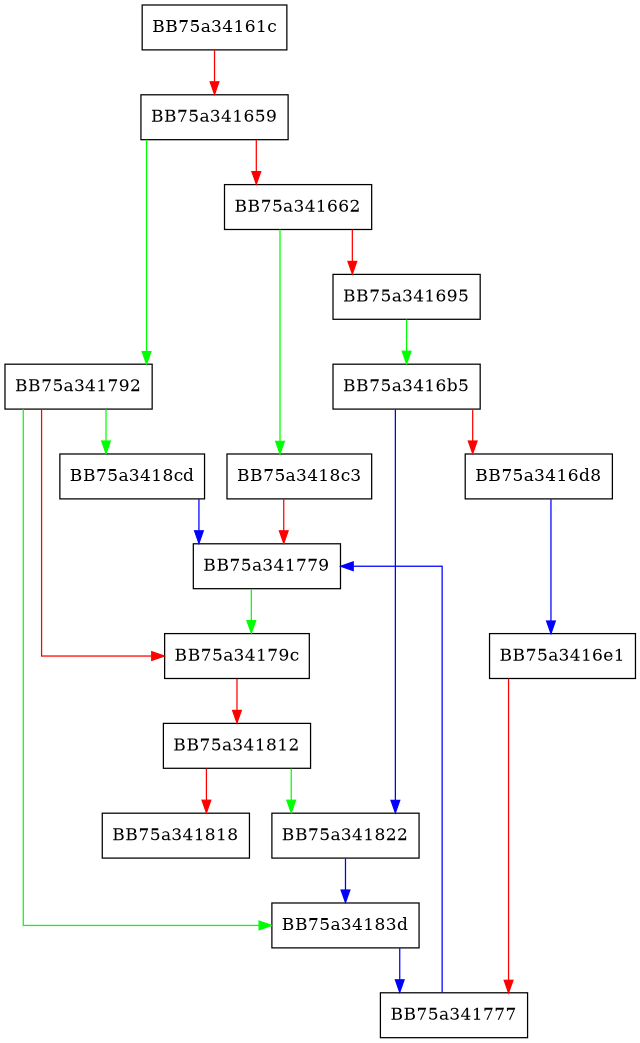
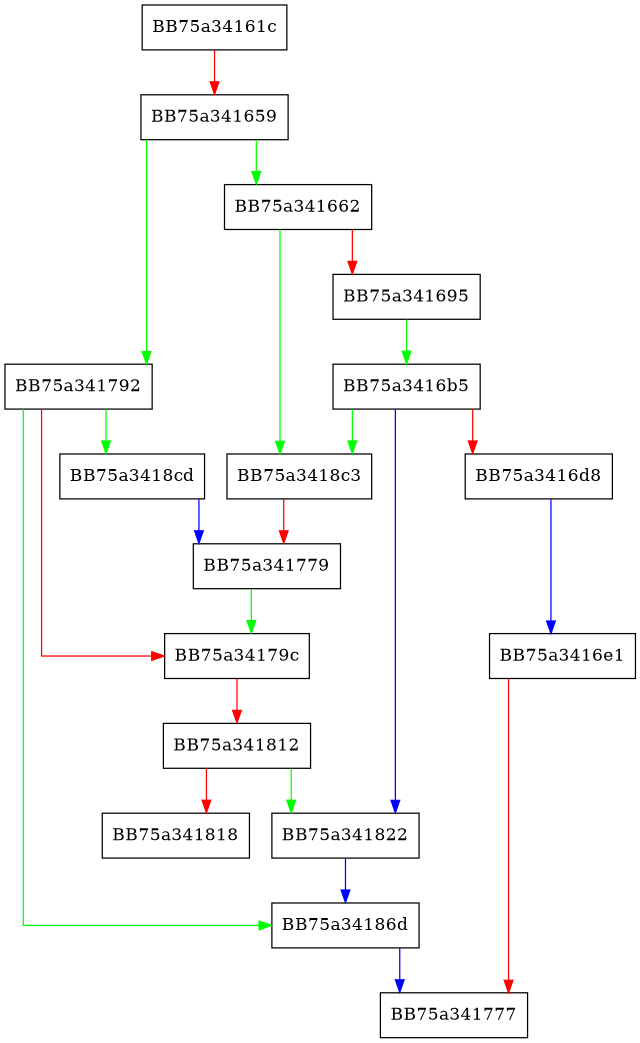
(256, 156) -> (256, 156)
none -> (352, 425)
(442, 735) -> none
(345, 925) -> (345, 925)
